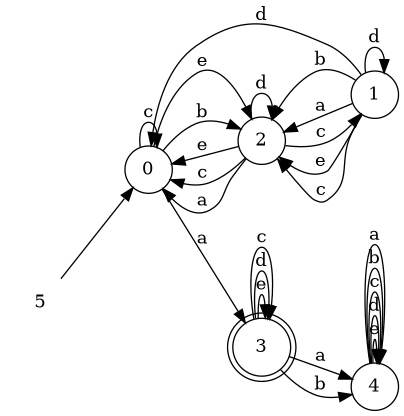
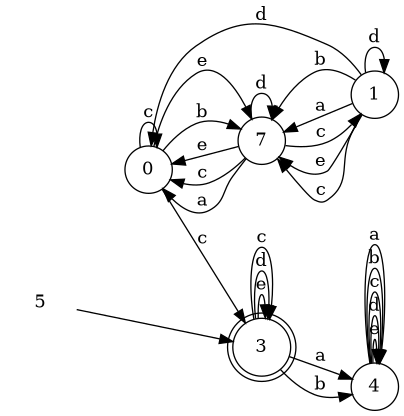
(262, 141) -> (262, 141)
(93, 239) -> (148, 324)
(203, 239) -> (203, 239)
